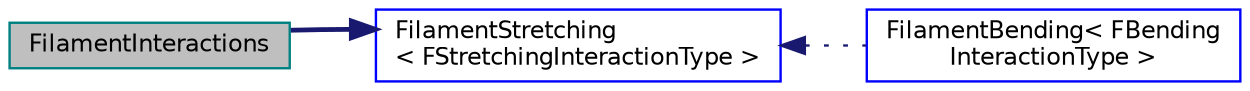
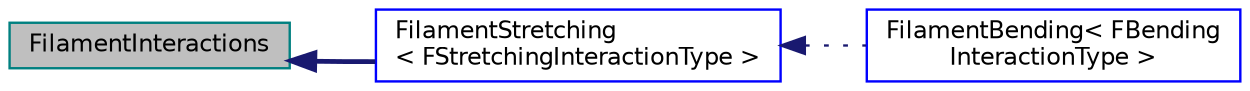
(321, 30) -> (345, 62)
